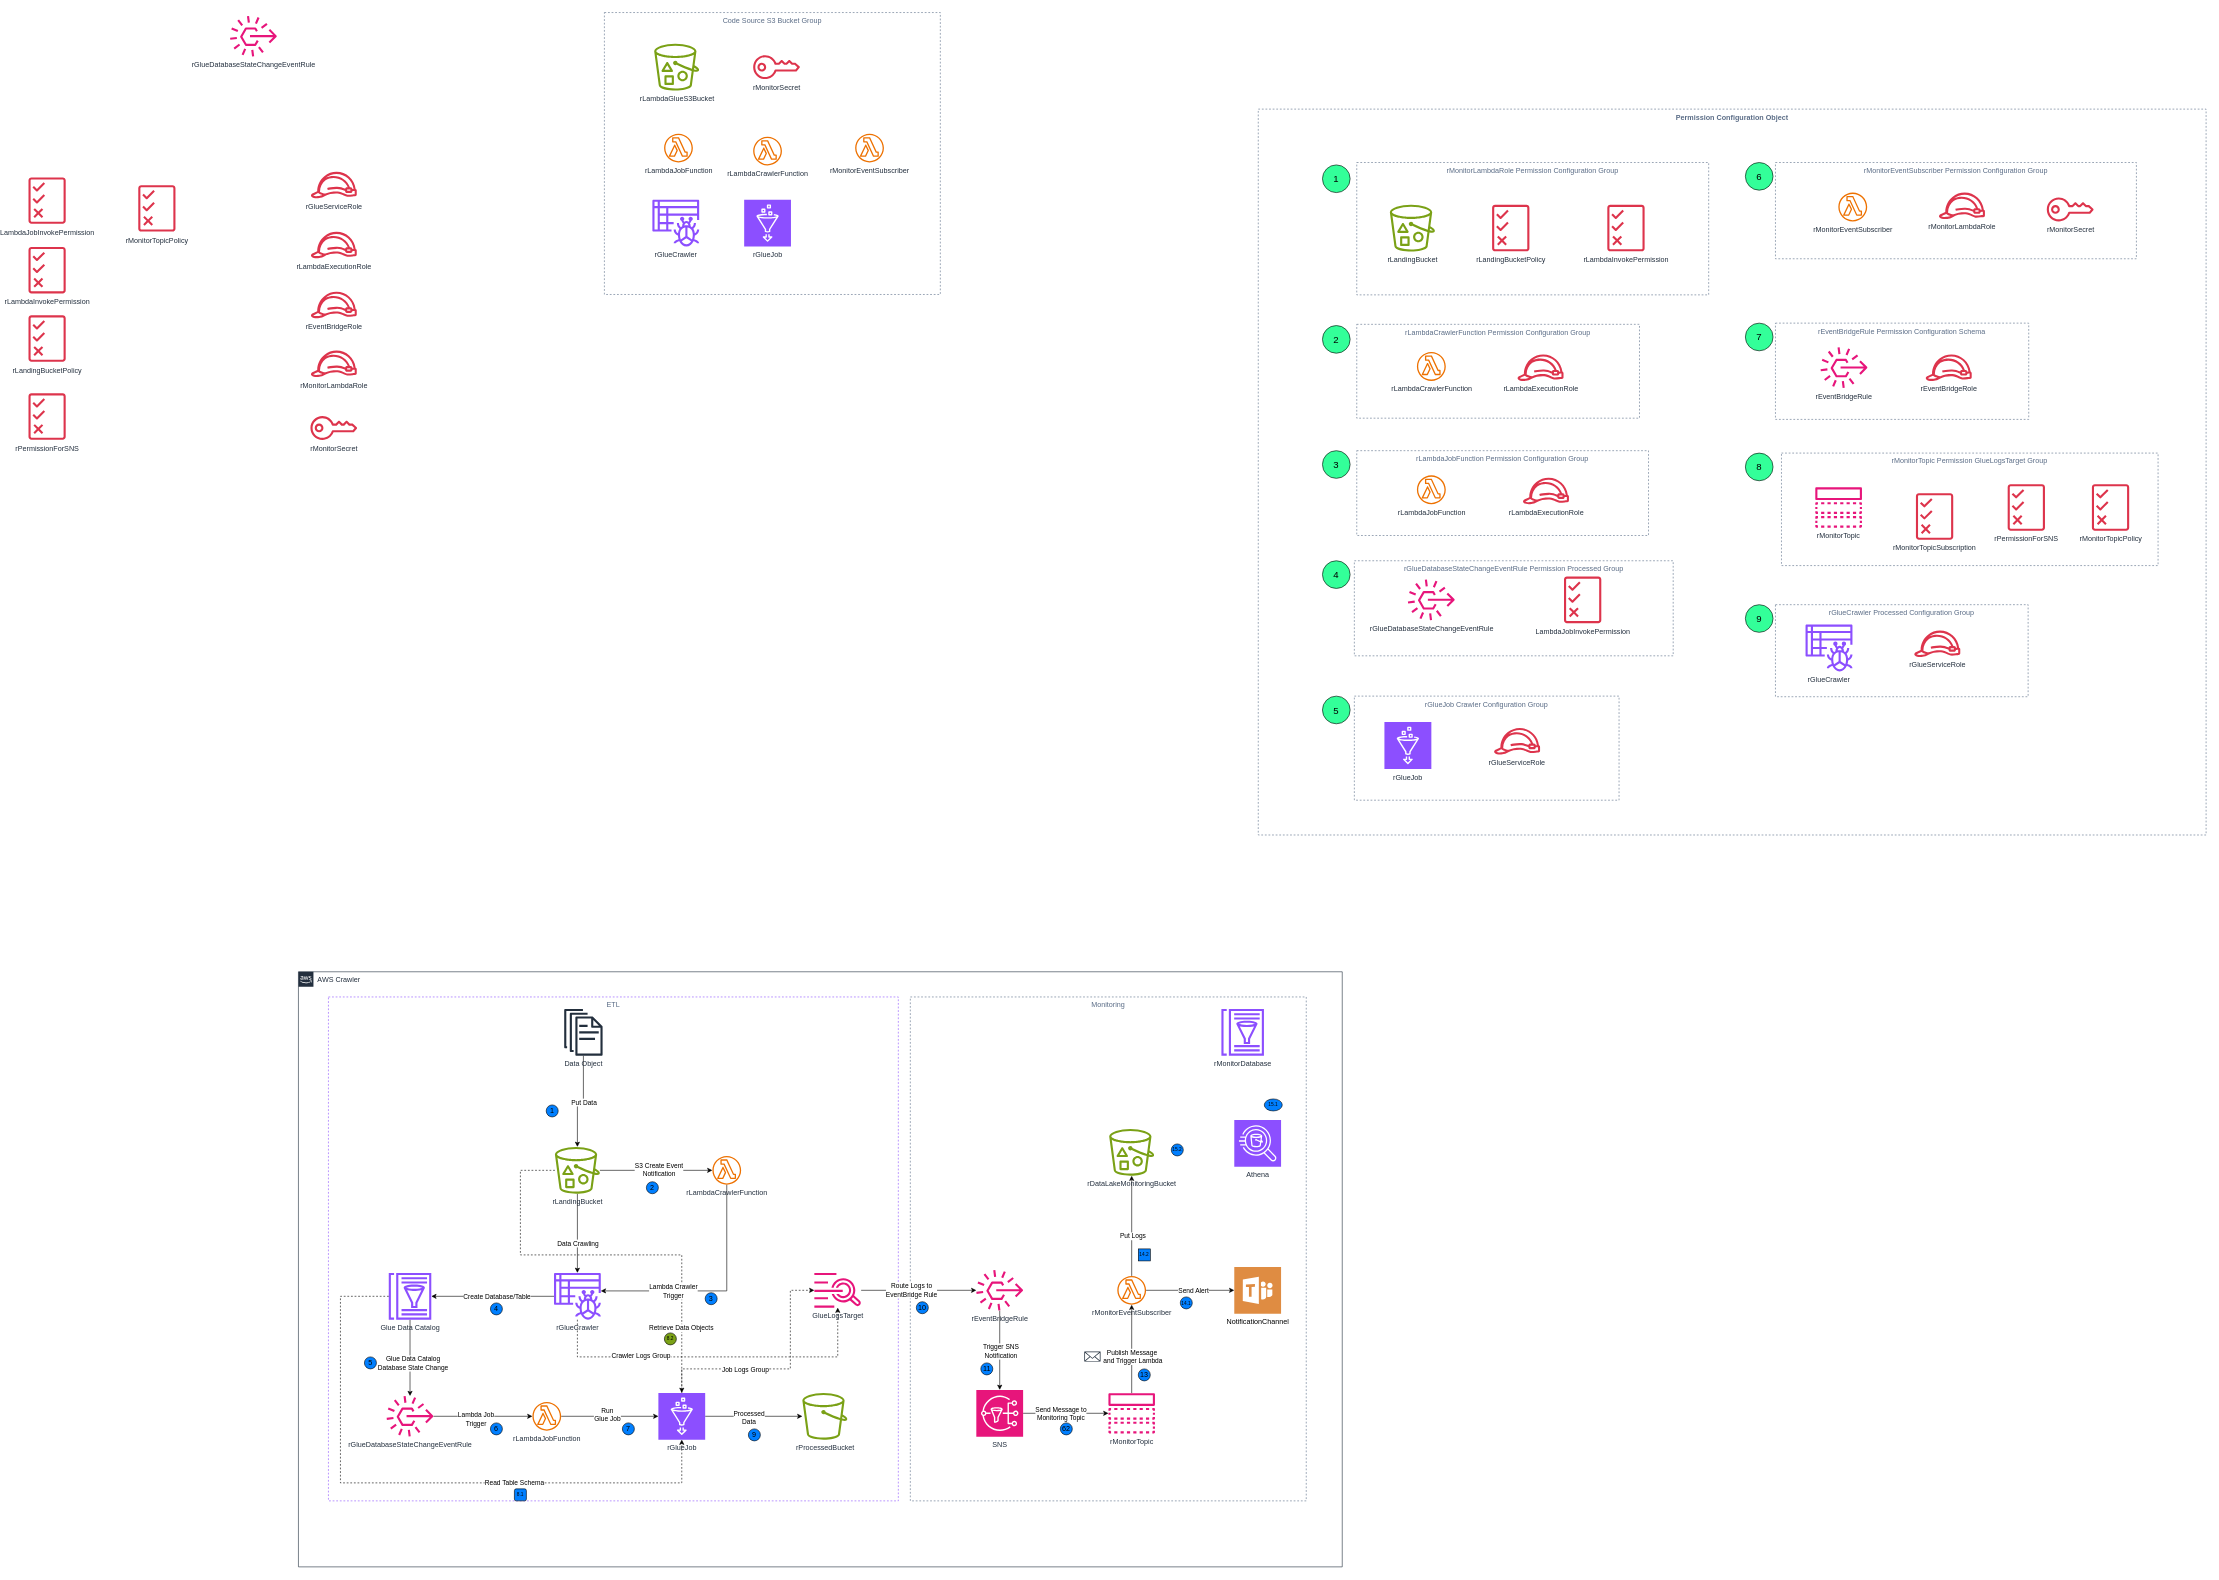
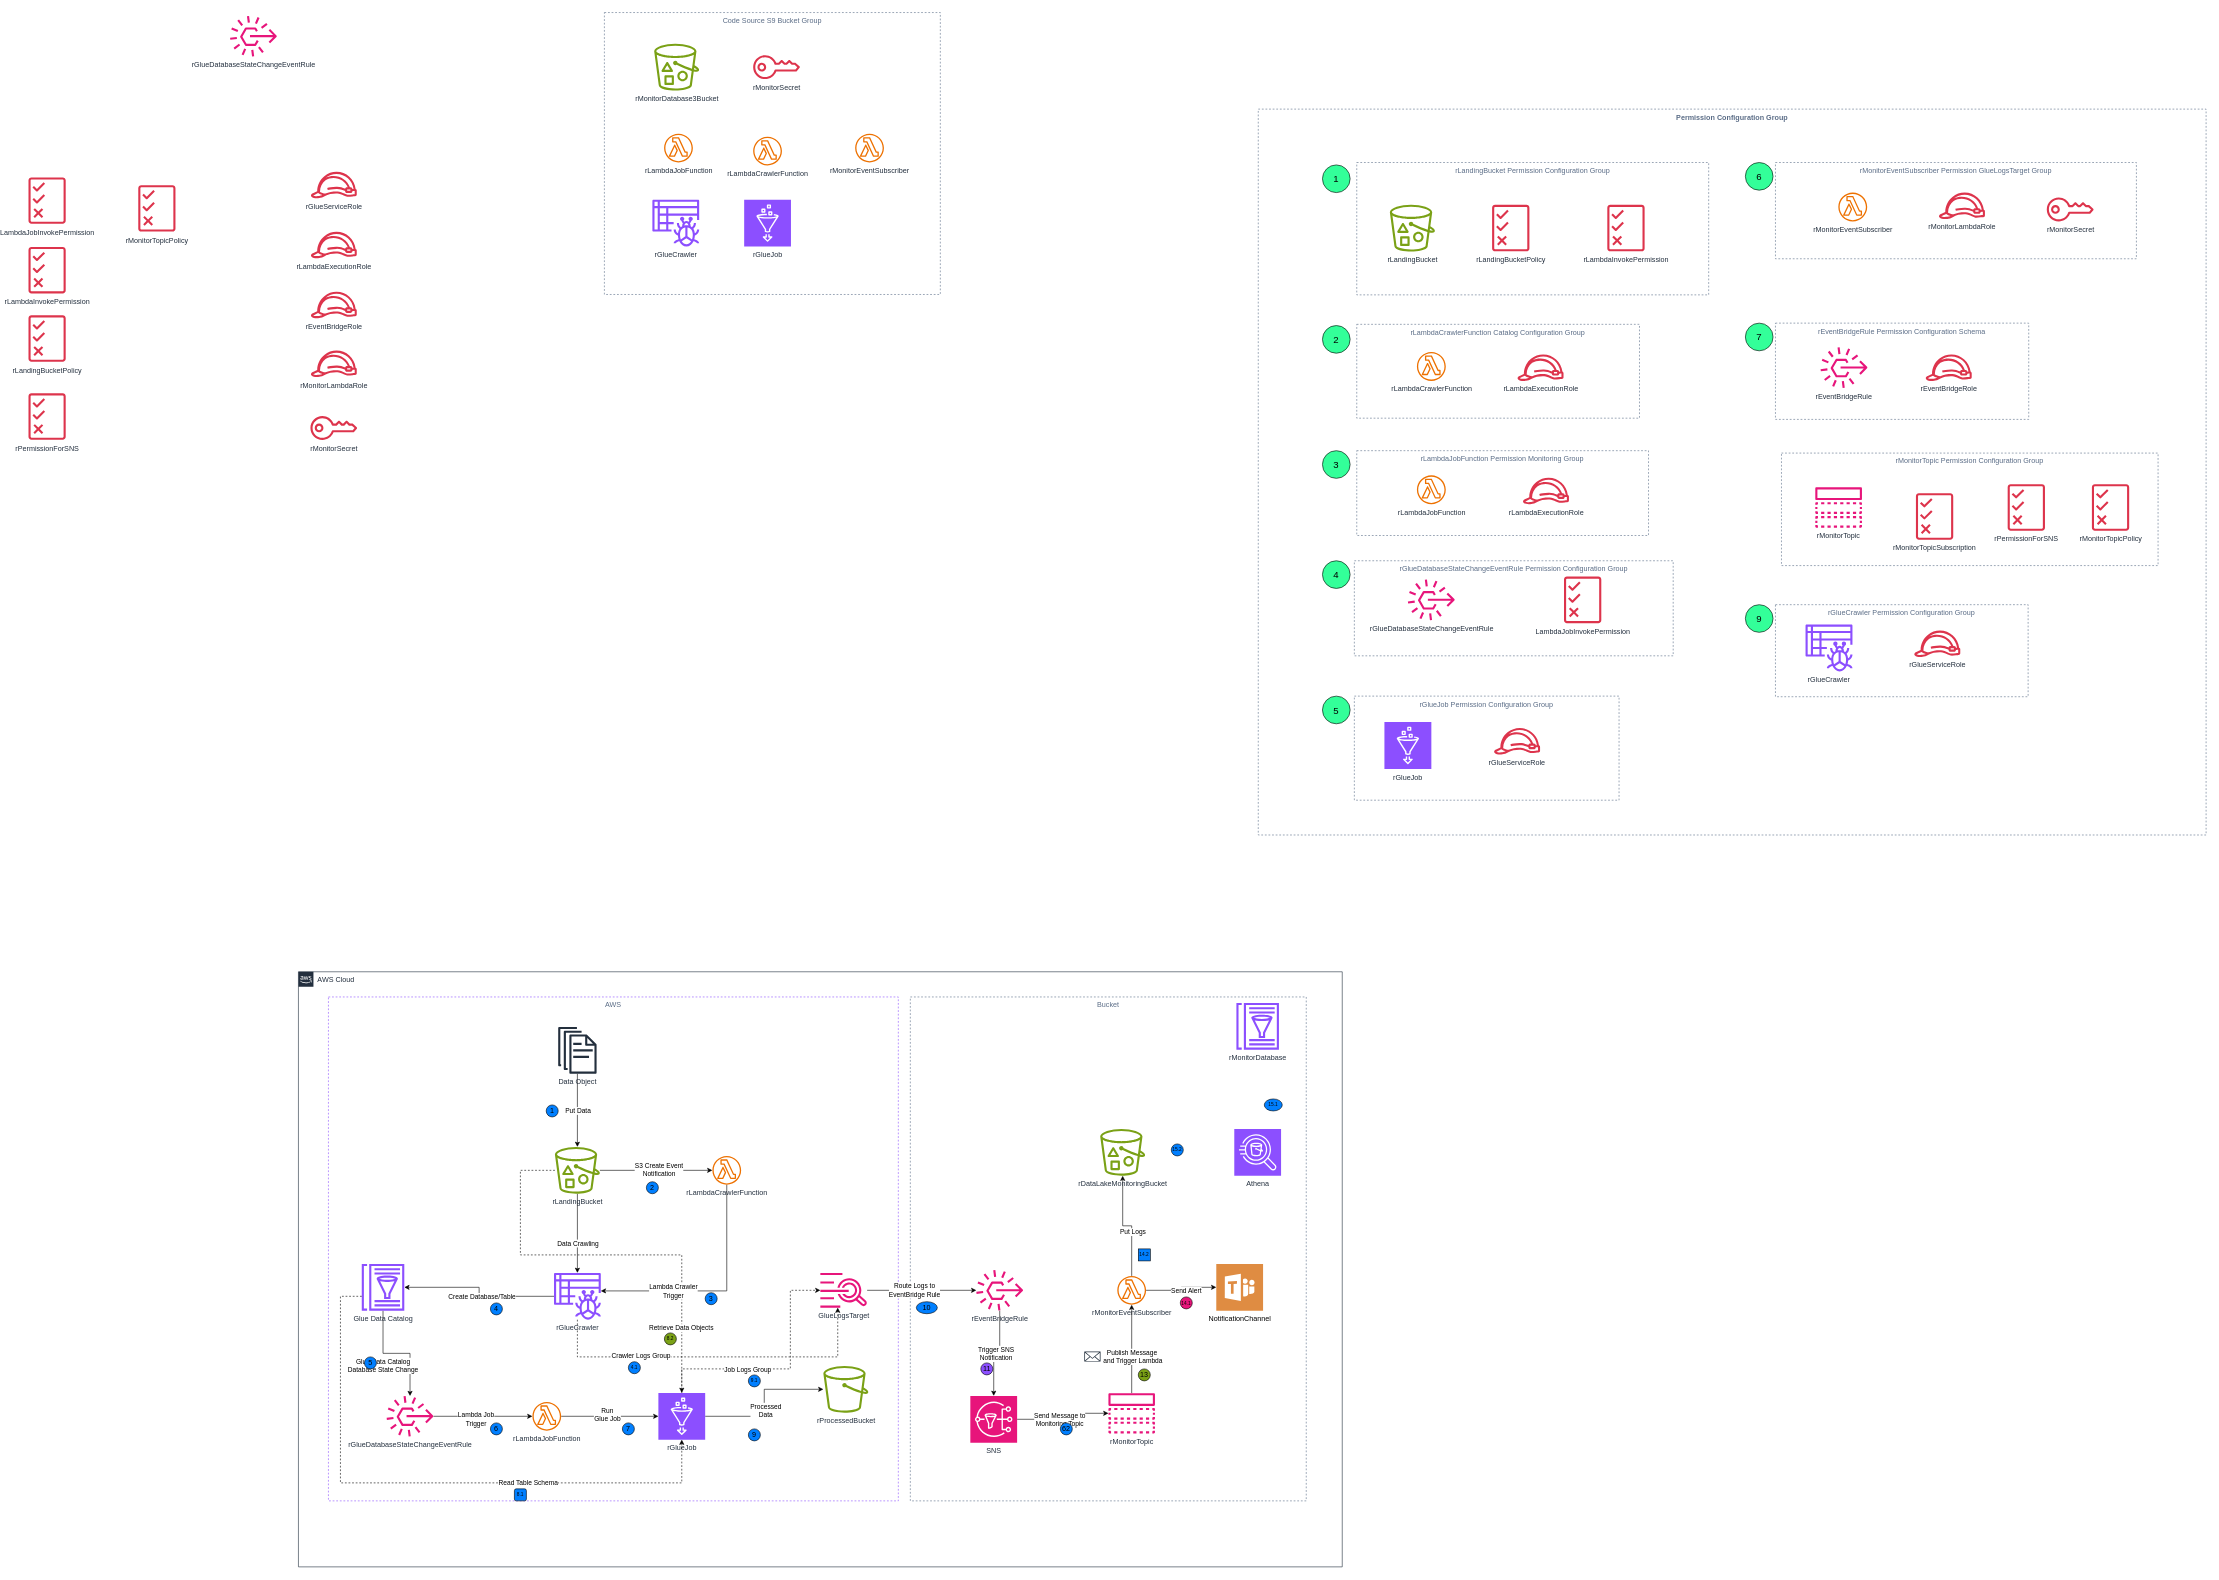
(773, 21) -> (773, 21)
(677, 99) -> (677, 99)
(1733, 117) -> (1733, 117)
(1533, 171) -> (1533, 171)
(1956, 171) -> (1956, 171)
(1498, 333) -> (1498, 333)
(1503, 459) -> (1503, 459)
(1970, 461) -> (1970, 461)
(1760, 467) -> none
(1514, 569) -> (1514, 569)
(1902, 613) -> (1902, 613)
(1487, 705) -> (1487, 705)
(338, 980) -> (334, 980)
(614, 1005) -> (614, 1005)
(1109, 1005) -> (1109, 1005)
(584, 1032) -> (578, 1050)
(1243, 1032) -> (1258, 1026)
(1258, 1143) -> (1258, 1152)
(1132, 1152) -> (1123, 1152)
(838, 1290) -> (844, 1290)
(1258, 1290) -> (1240, 1287)
(410, 1296) -> (383, 1287)
(1187, 1303) -> (1187, 1303)
(923, 1308) -> (927, 1308)
none -> (635, 1368)
(987, 1369) -> (987, 1369)
(1145, 1375) -> (1145, 1375)
none -> (755, 1381)
(1000, 1413) -> (994, 1419)
(825, 1416) -> (846, 1389)
